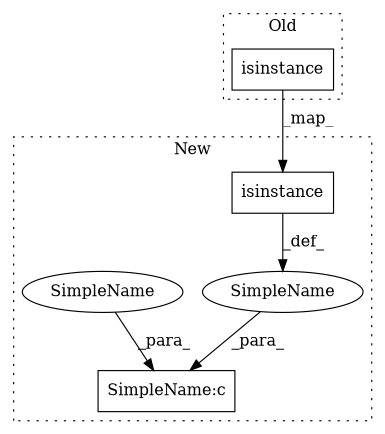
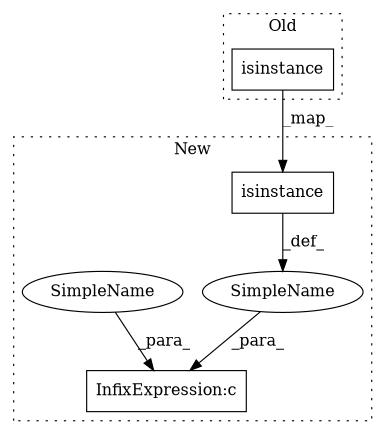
(166, 391) -> (166, 391)
